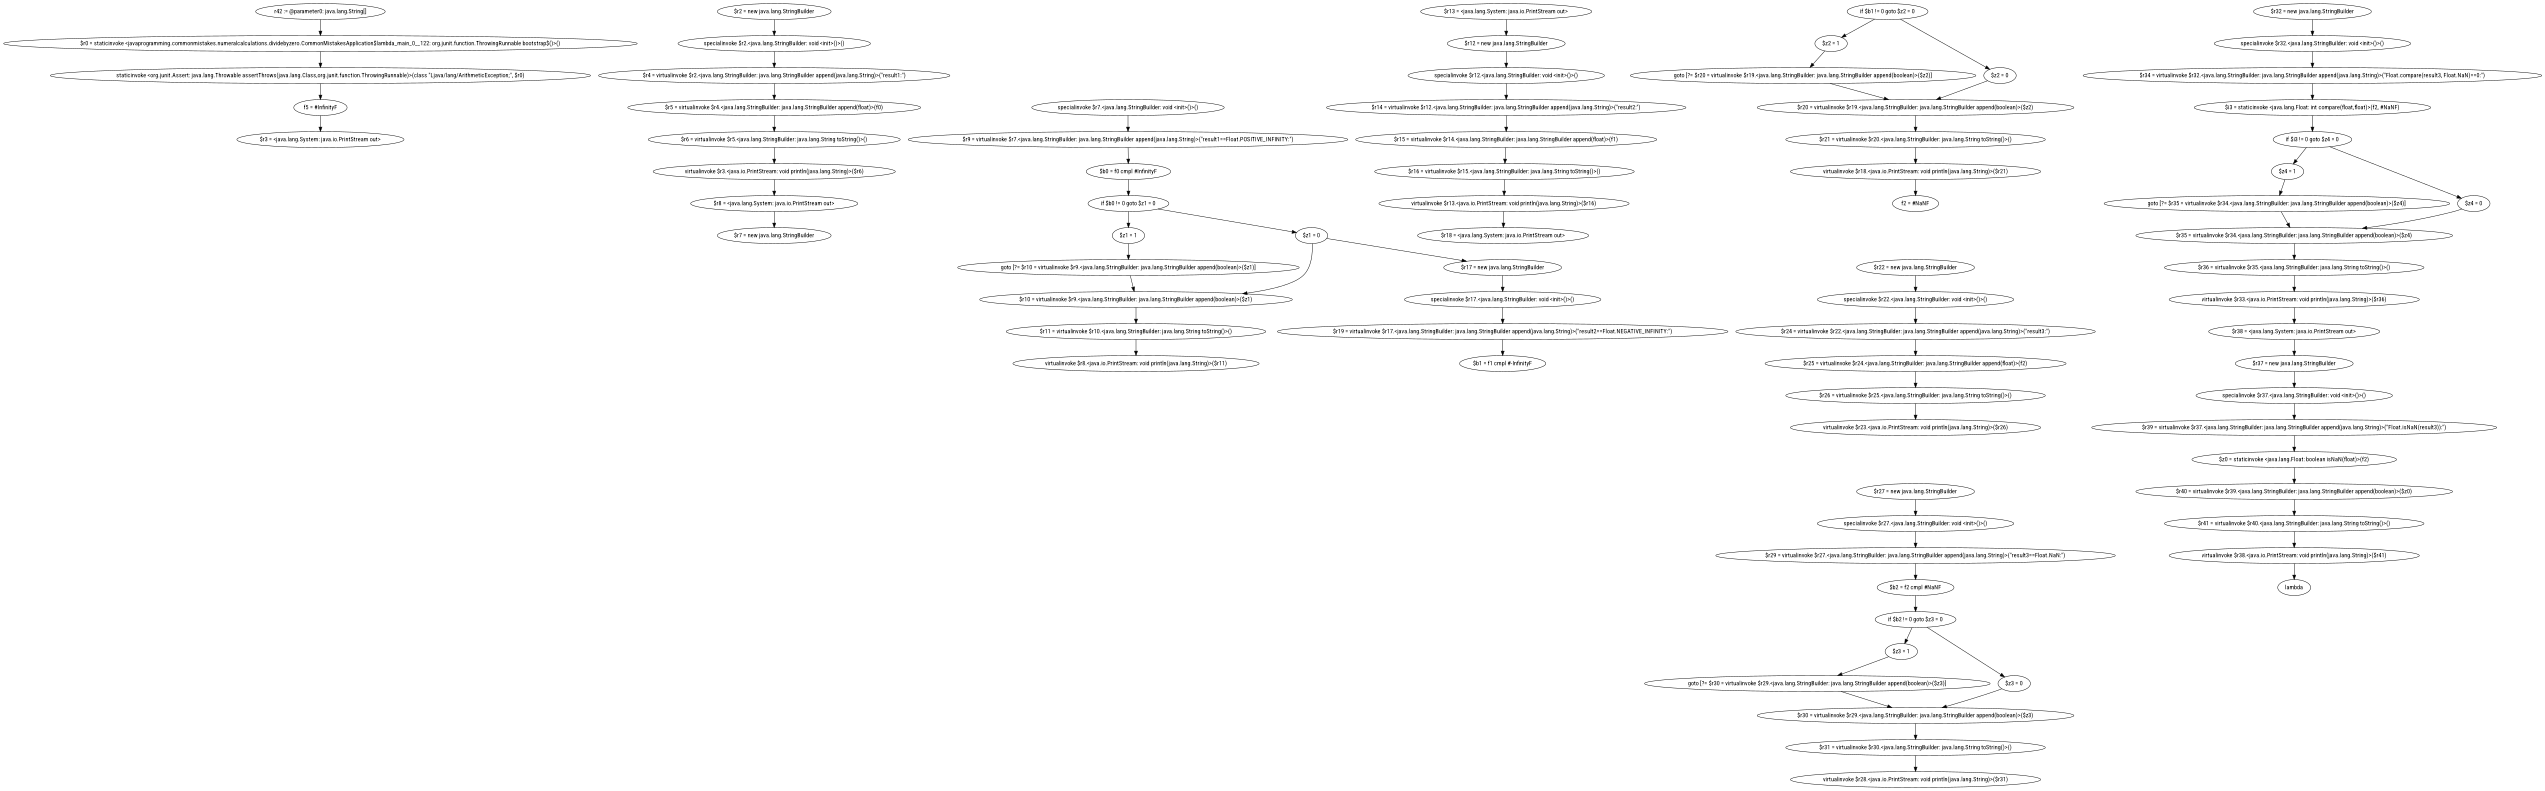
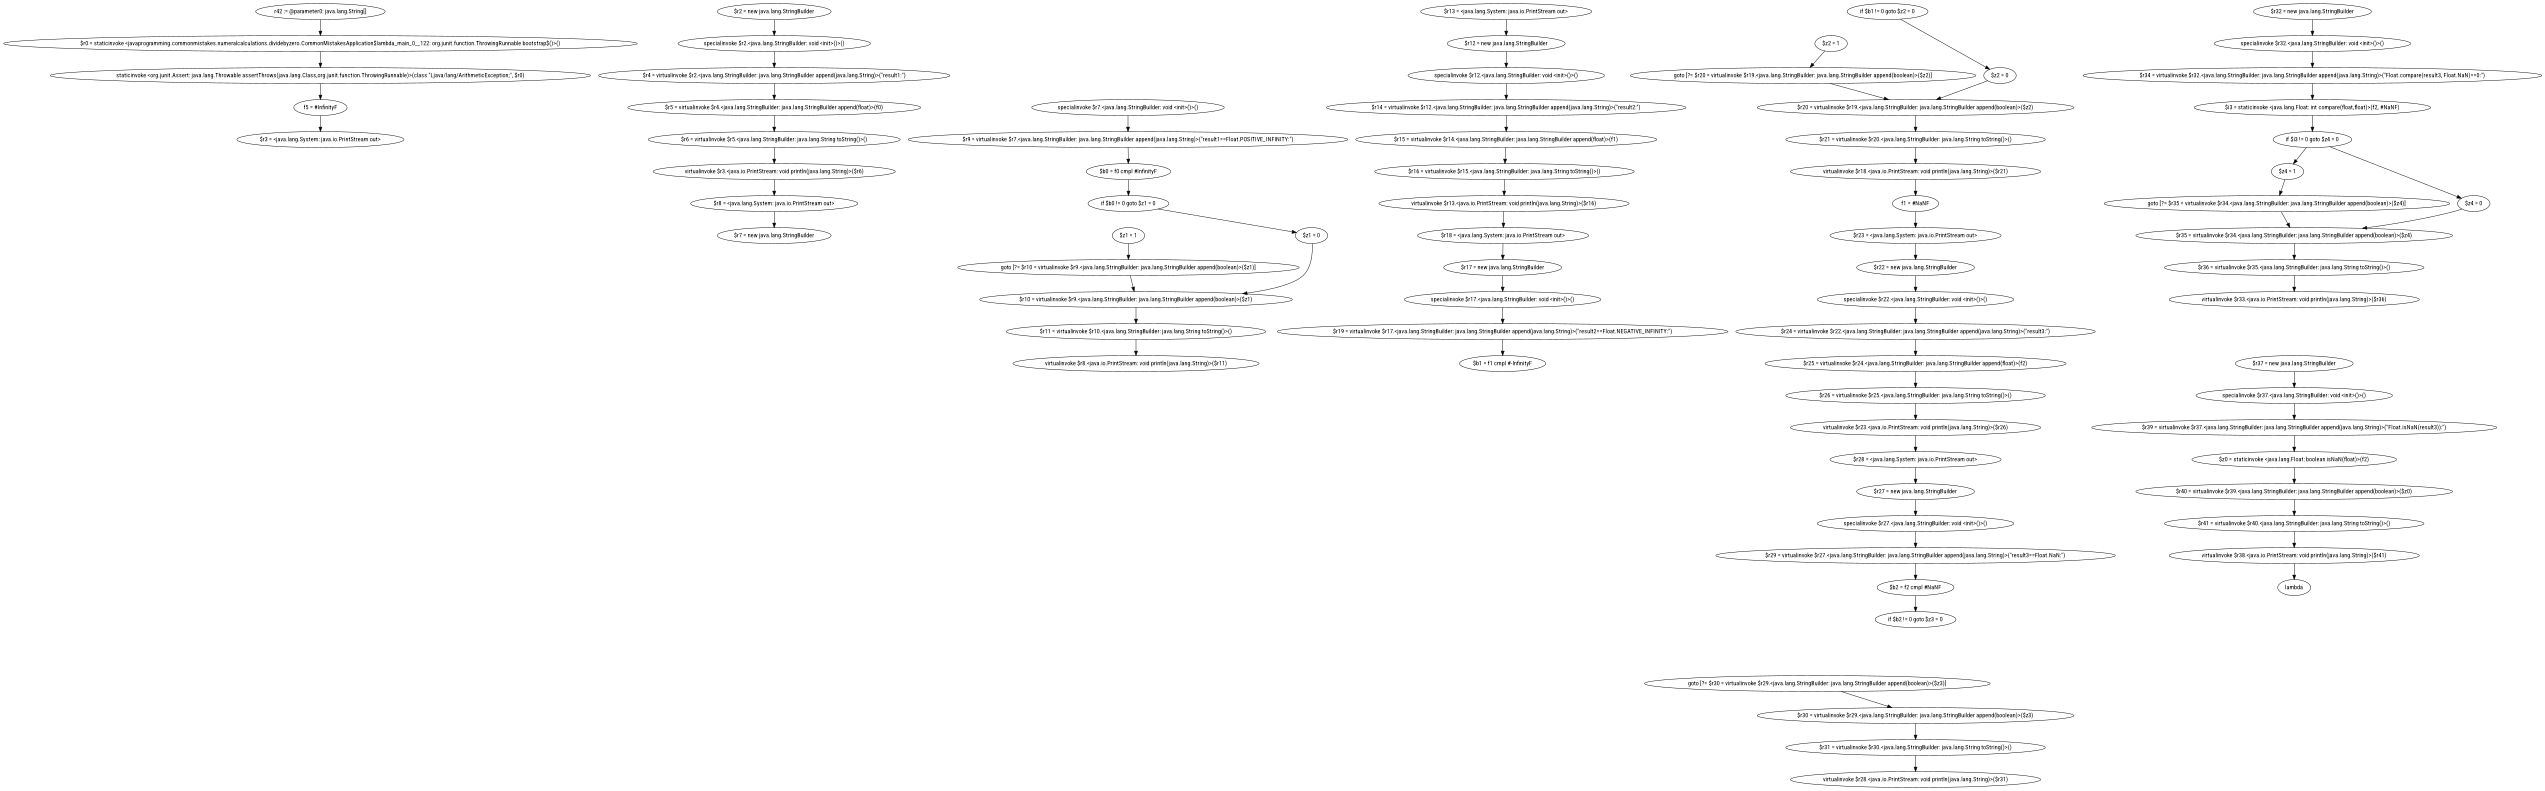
(1860, 27) -> none
(1916, 204) -> (1916, 204)
(1128, 217) -> none
none -> (1916, 236)
(1394, 249) -> (1503, 249)
(2294, 332) -> none
none -> (1916, 460)
(1901, 652) -> none
(2014, 684) -> none
